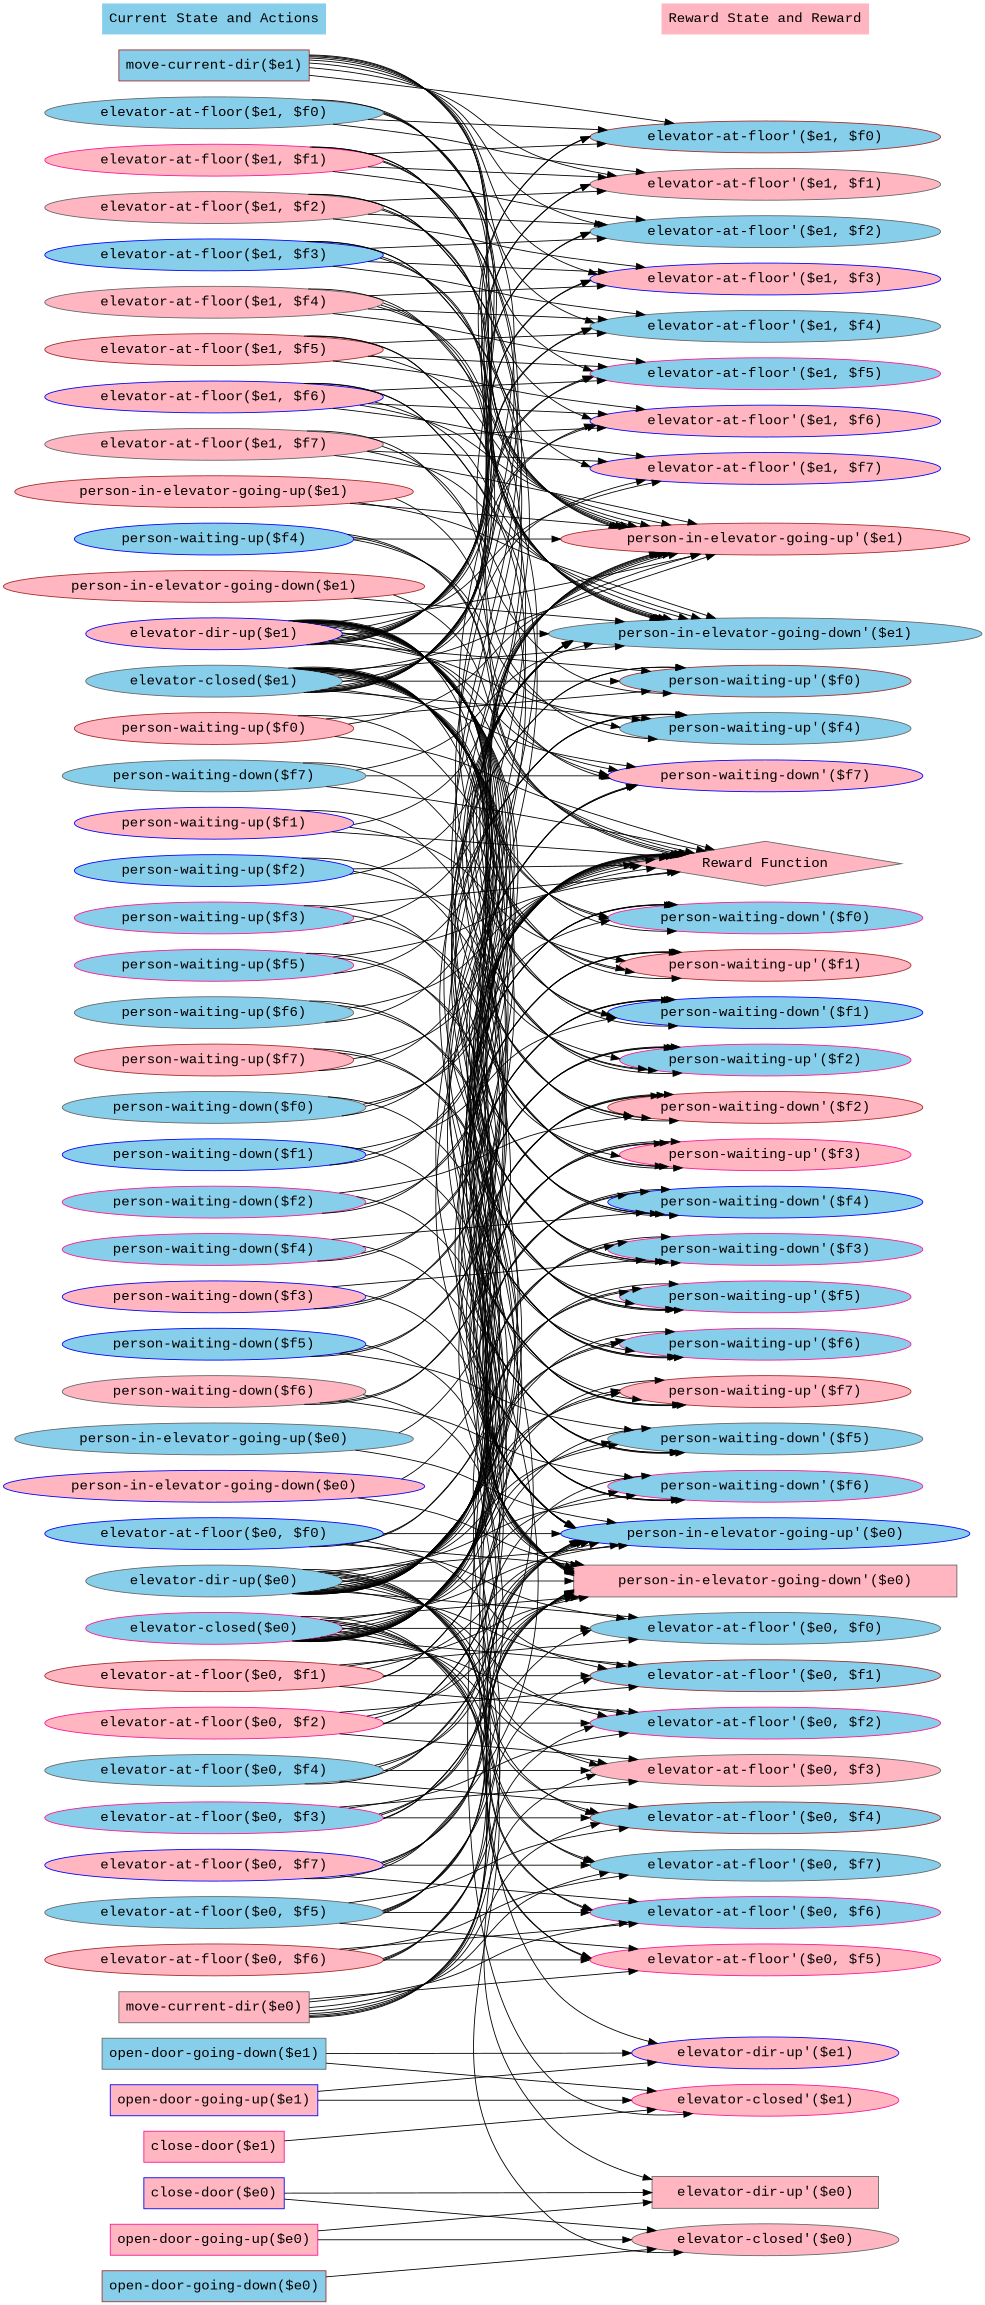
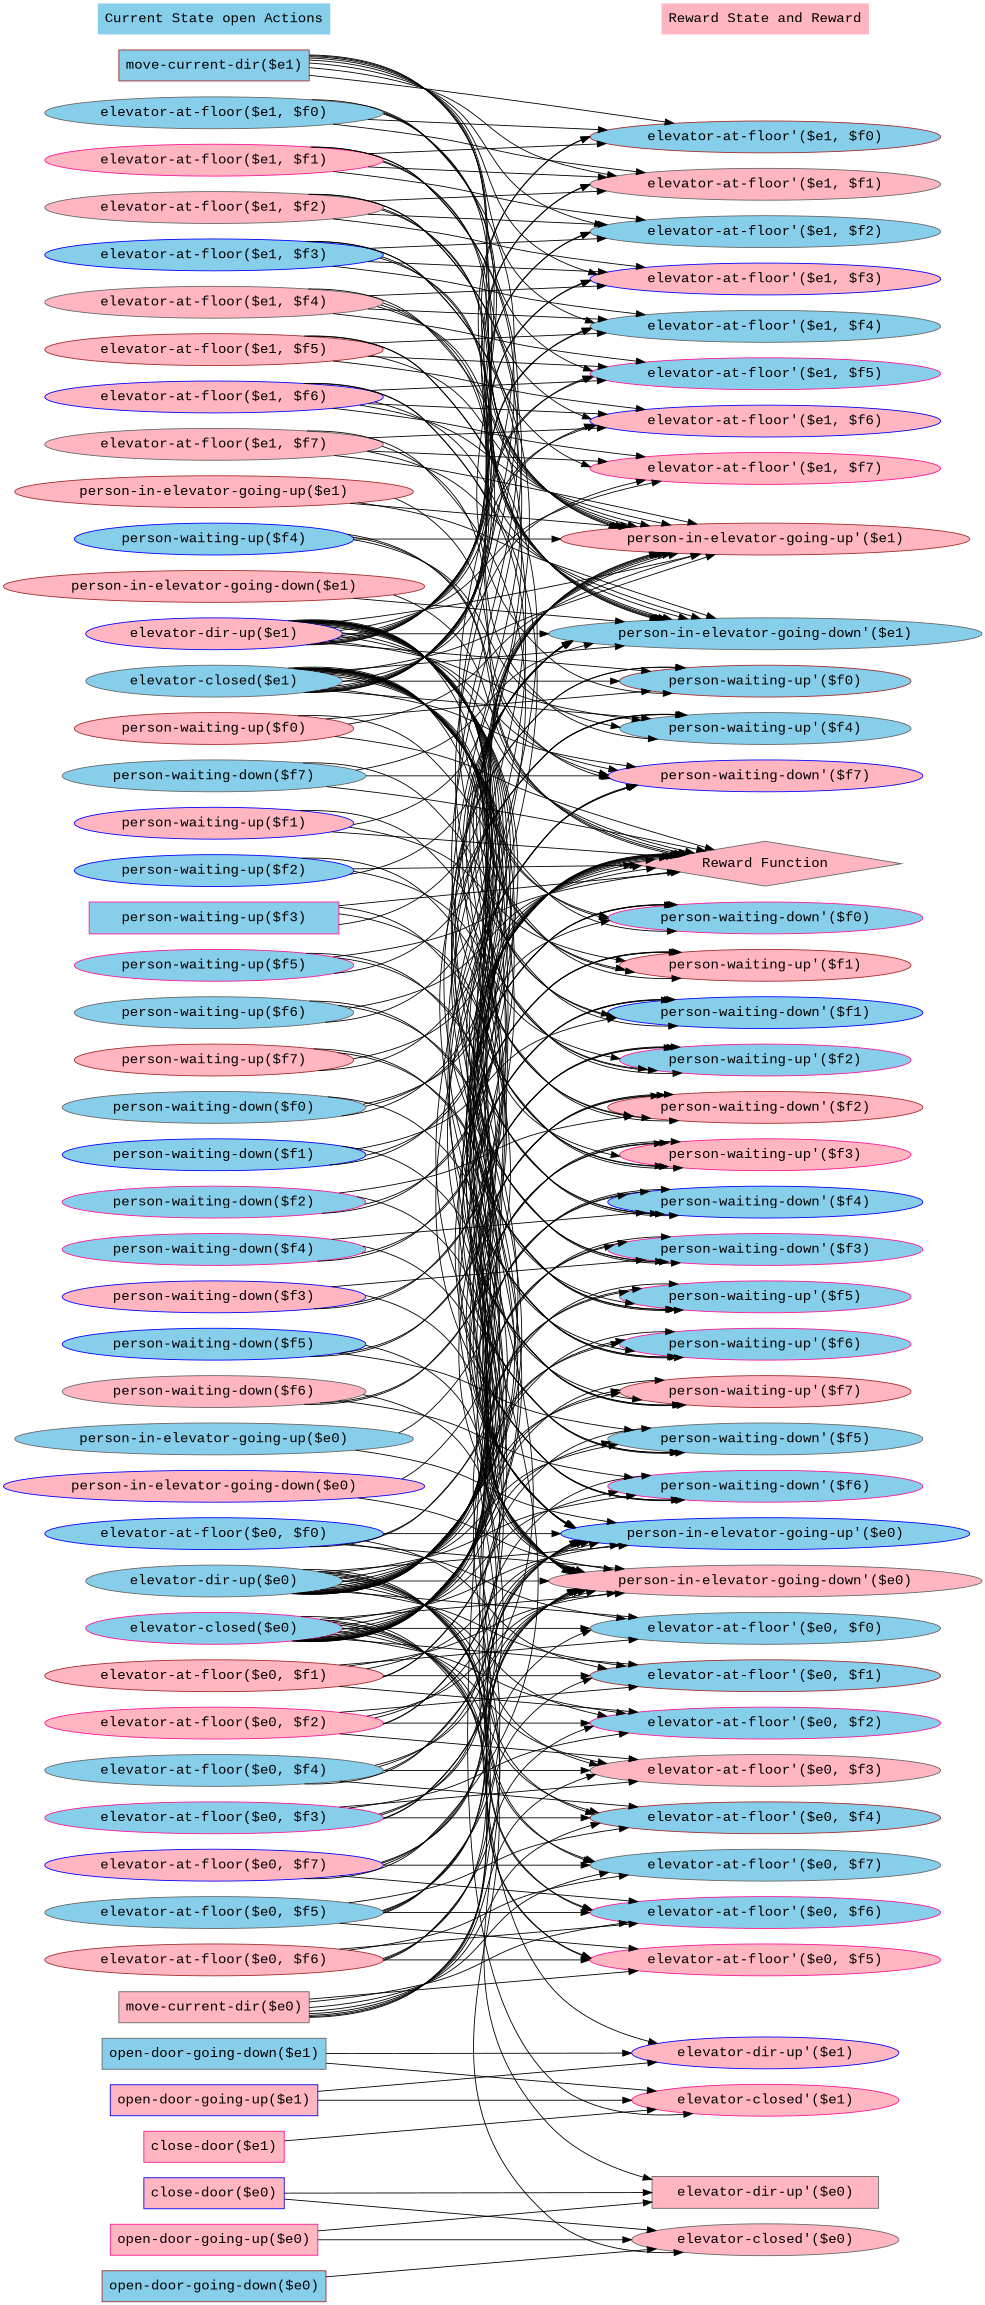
(214, 19) -> (214, 19)
(765, 468) -> (765, 468)
(214, 918) -> (214, 918)
(765, 1581) -> (765, 1581)
